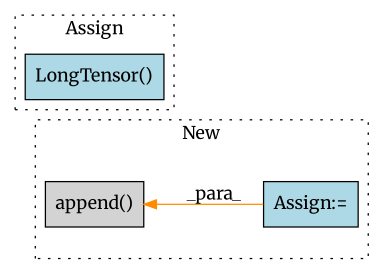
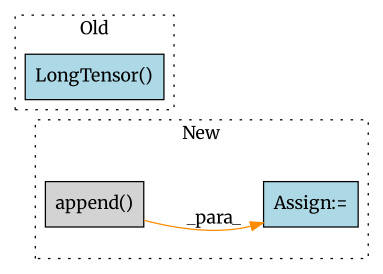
(95, 30) -> (95, 30)
(210, 204) -> (197, 230)
